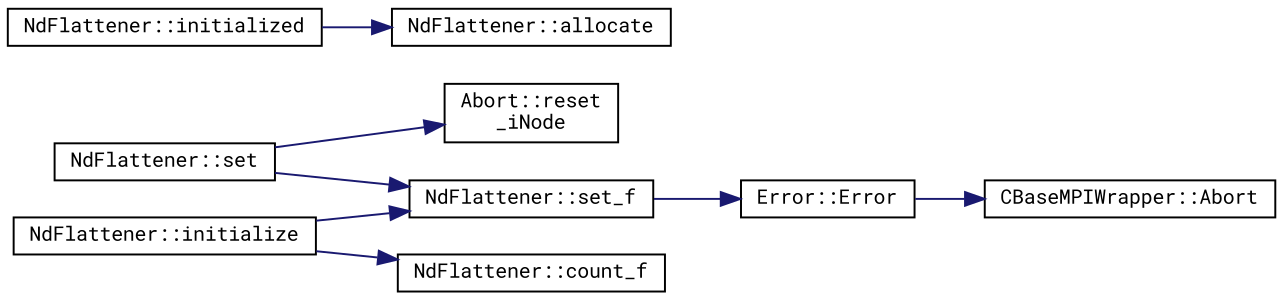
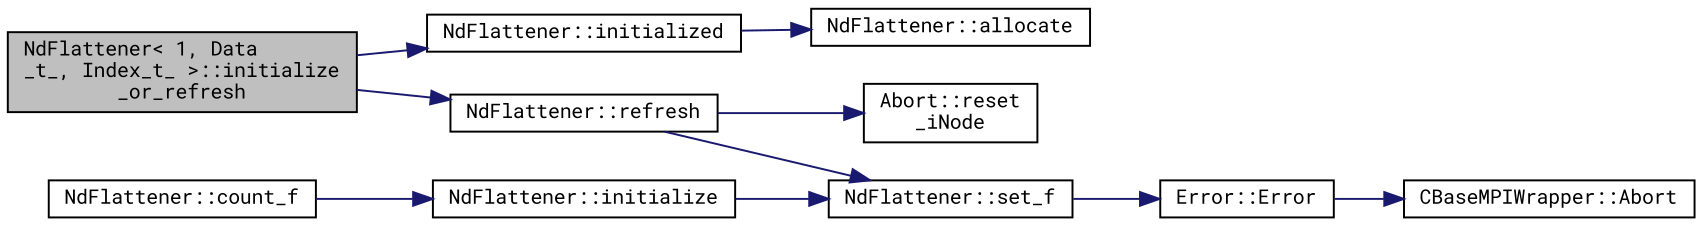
none -> (182, 72)
(165, 162) -> (584, 113)
(347, 254) -> (364, 199)
